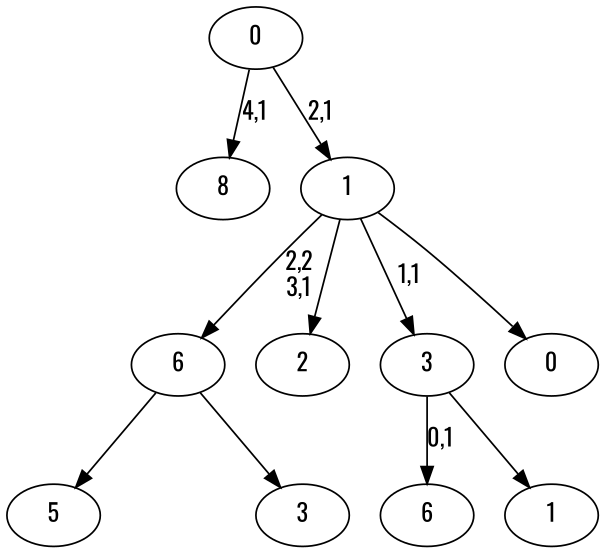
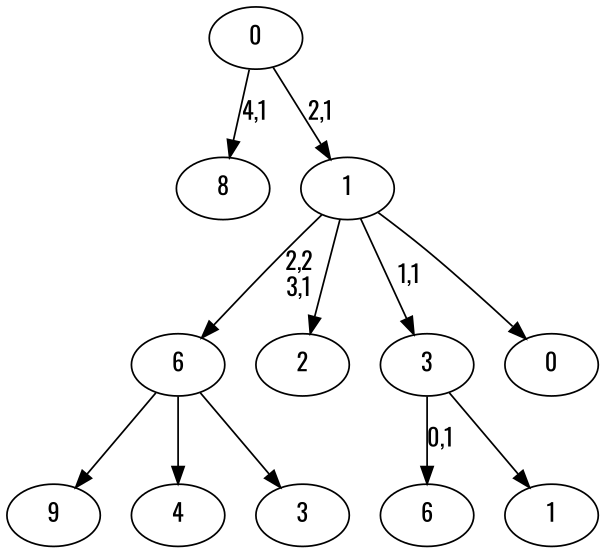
(54, 515) -> (54, 515)
none -> (178, 515)
